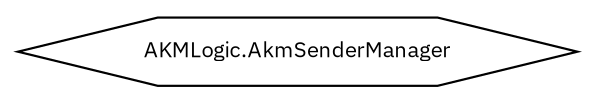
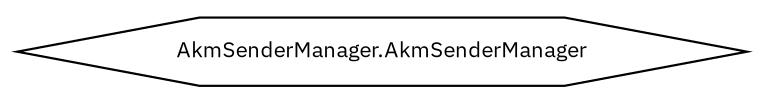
(298, 52) -> (382, 52)
